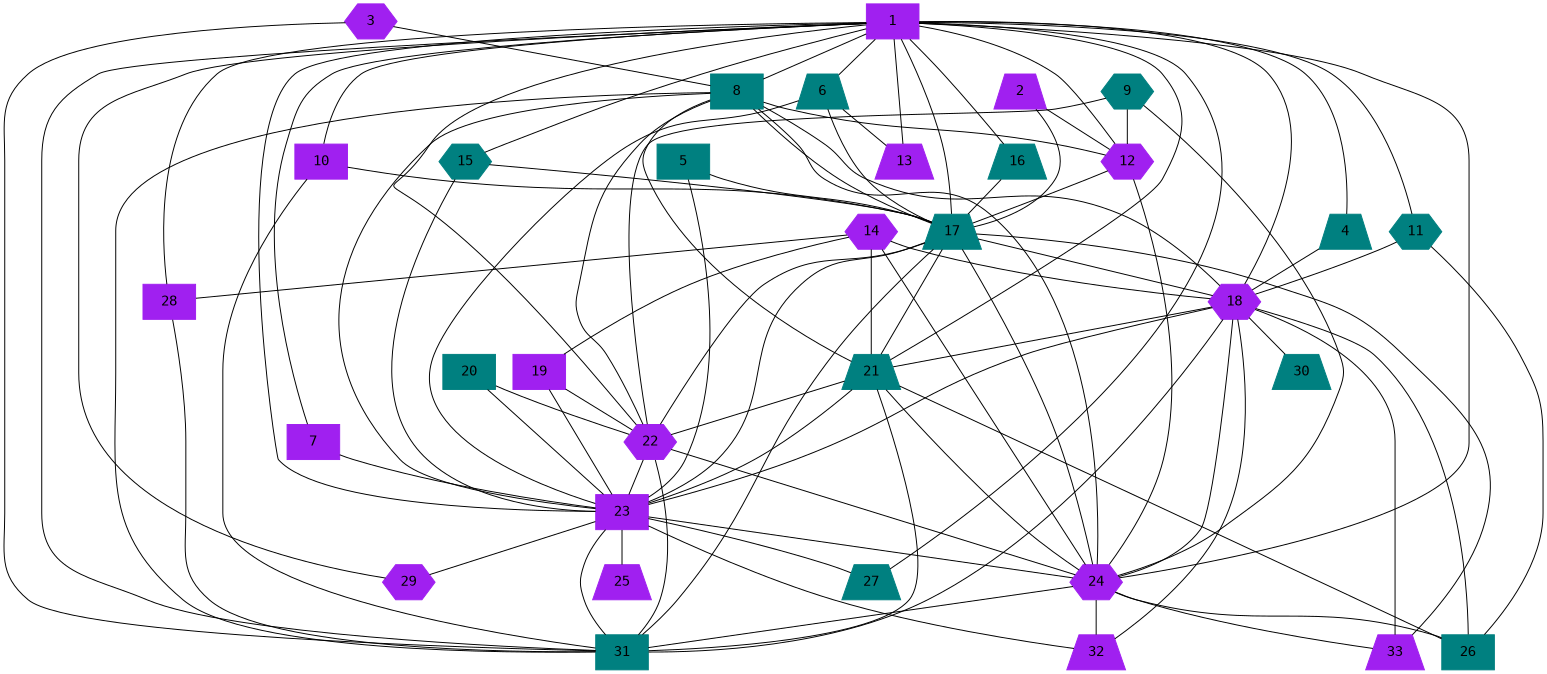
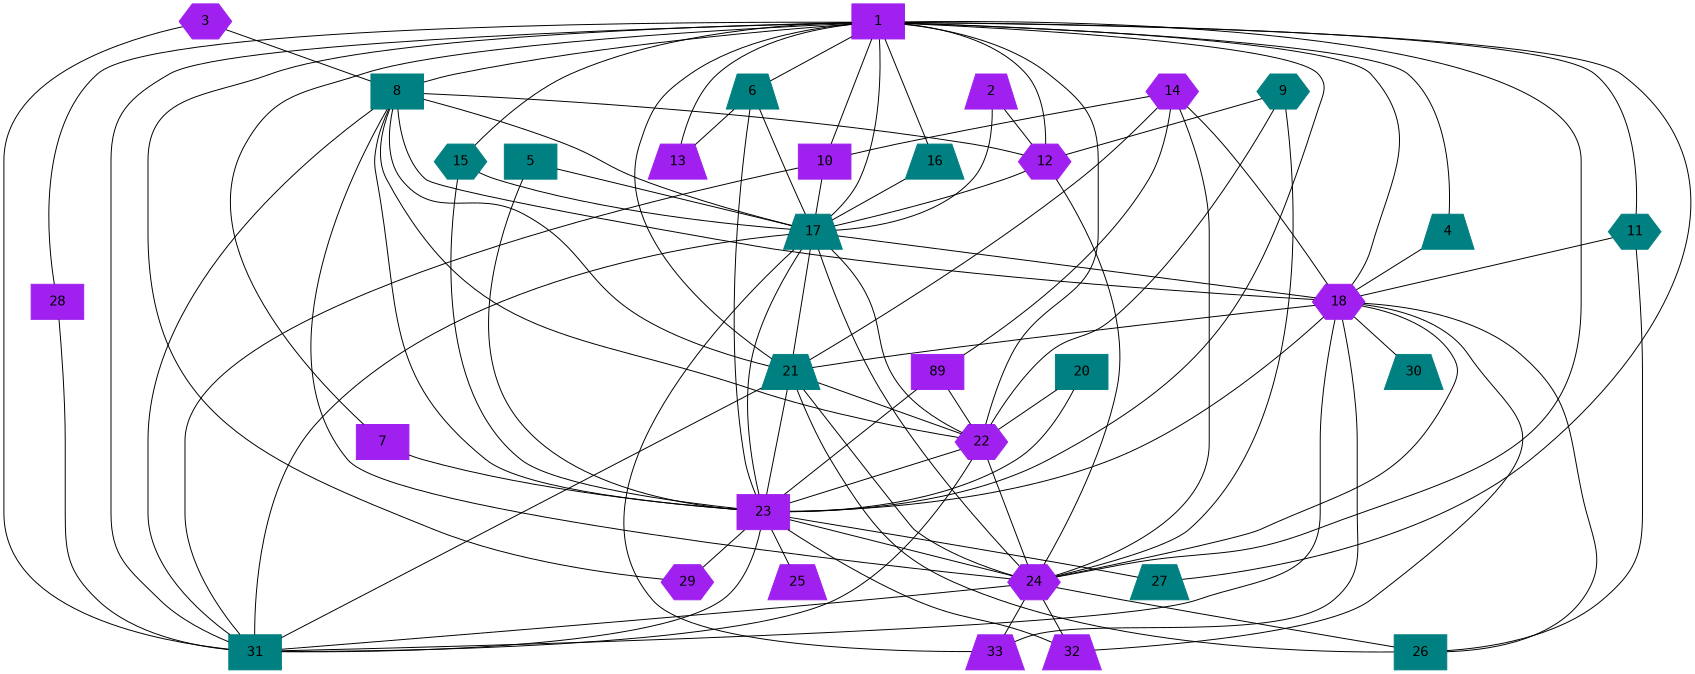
(522, 267) -> (1000, 124)
(539, 372) -> (938, 372)
